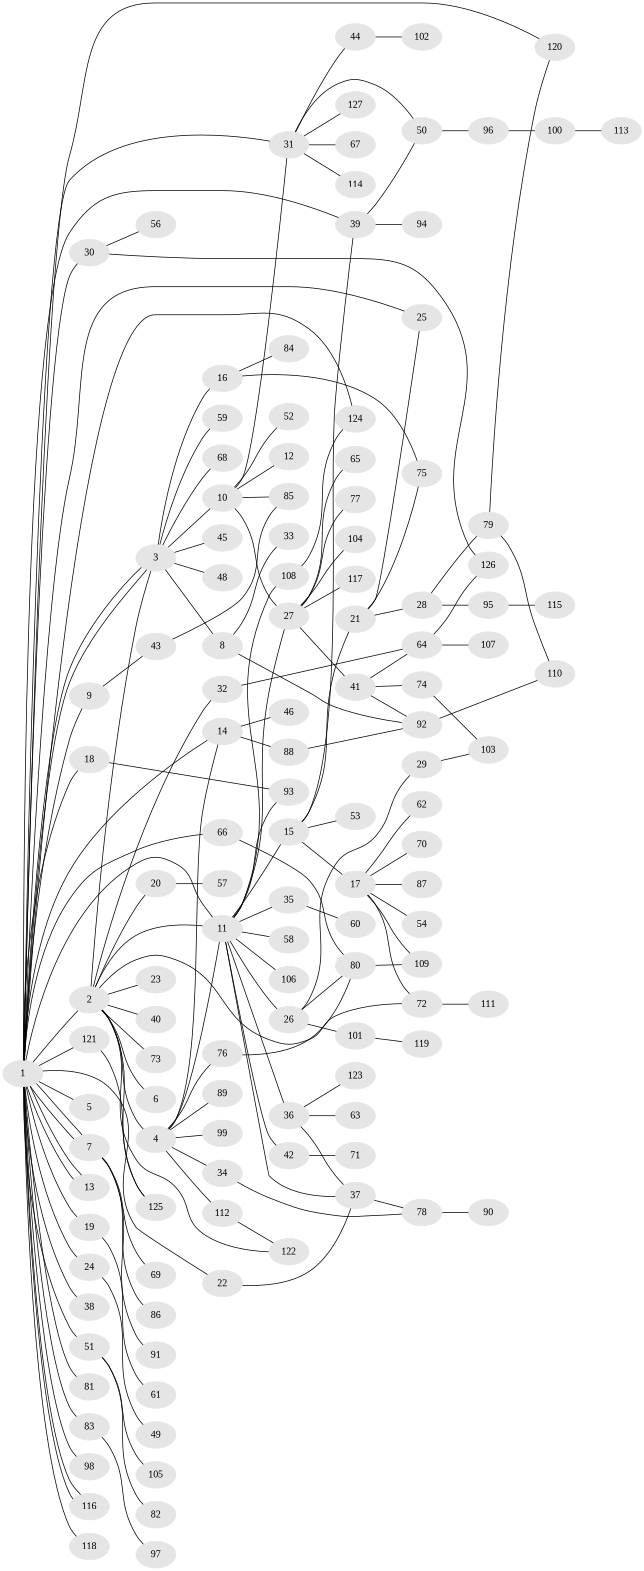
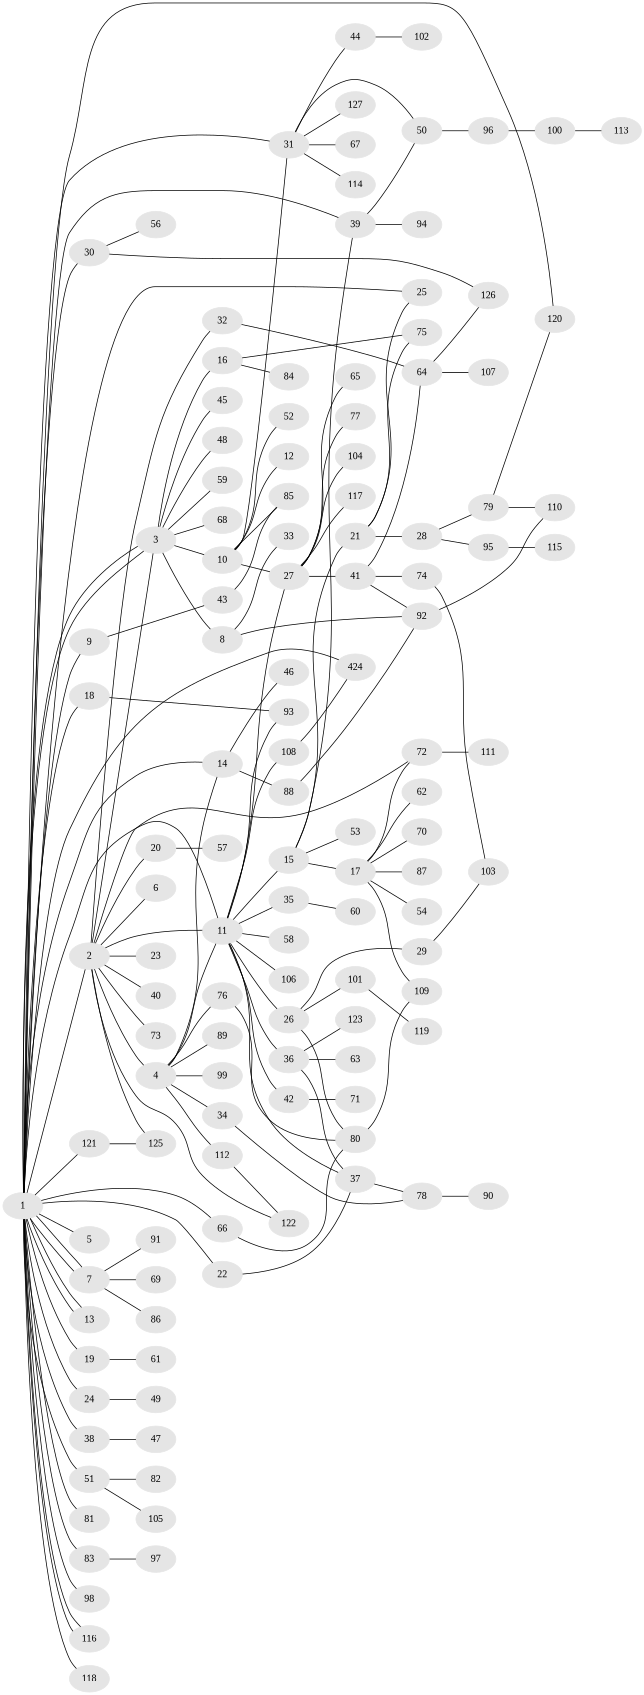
(355, 419) -> (355, 667)
none -> (156, 1439)
